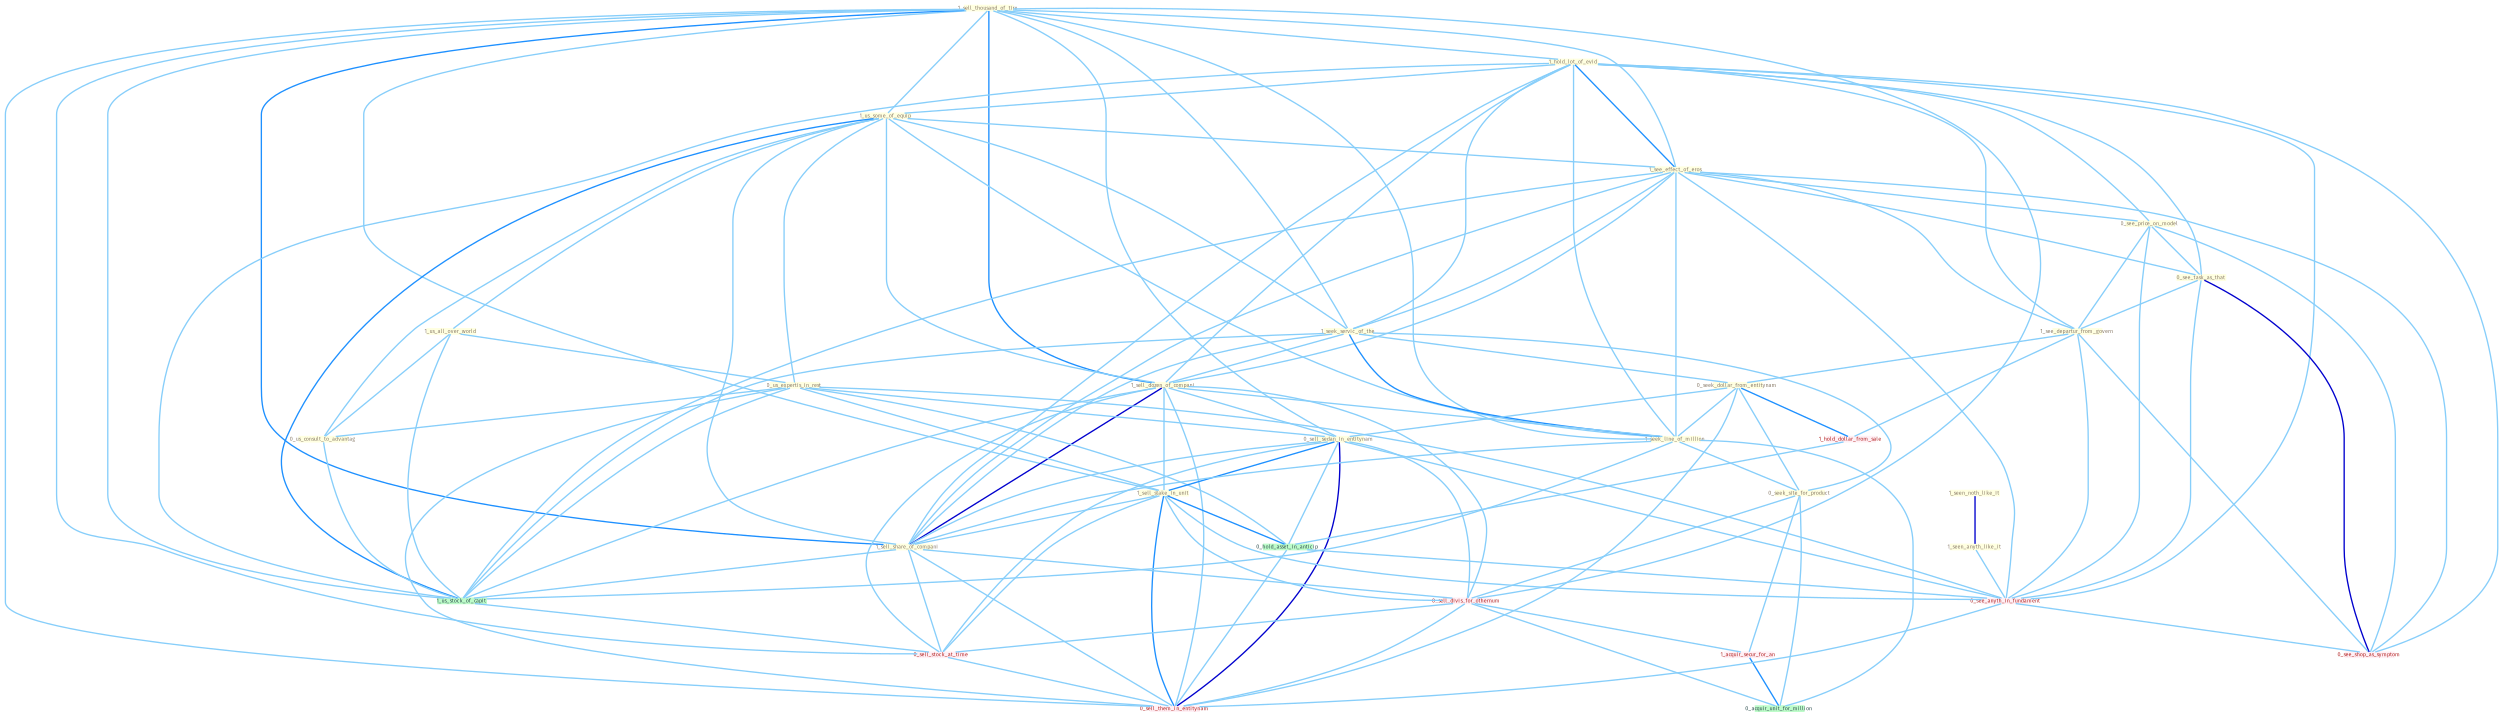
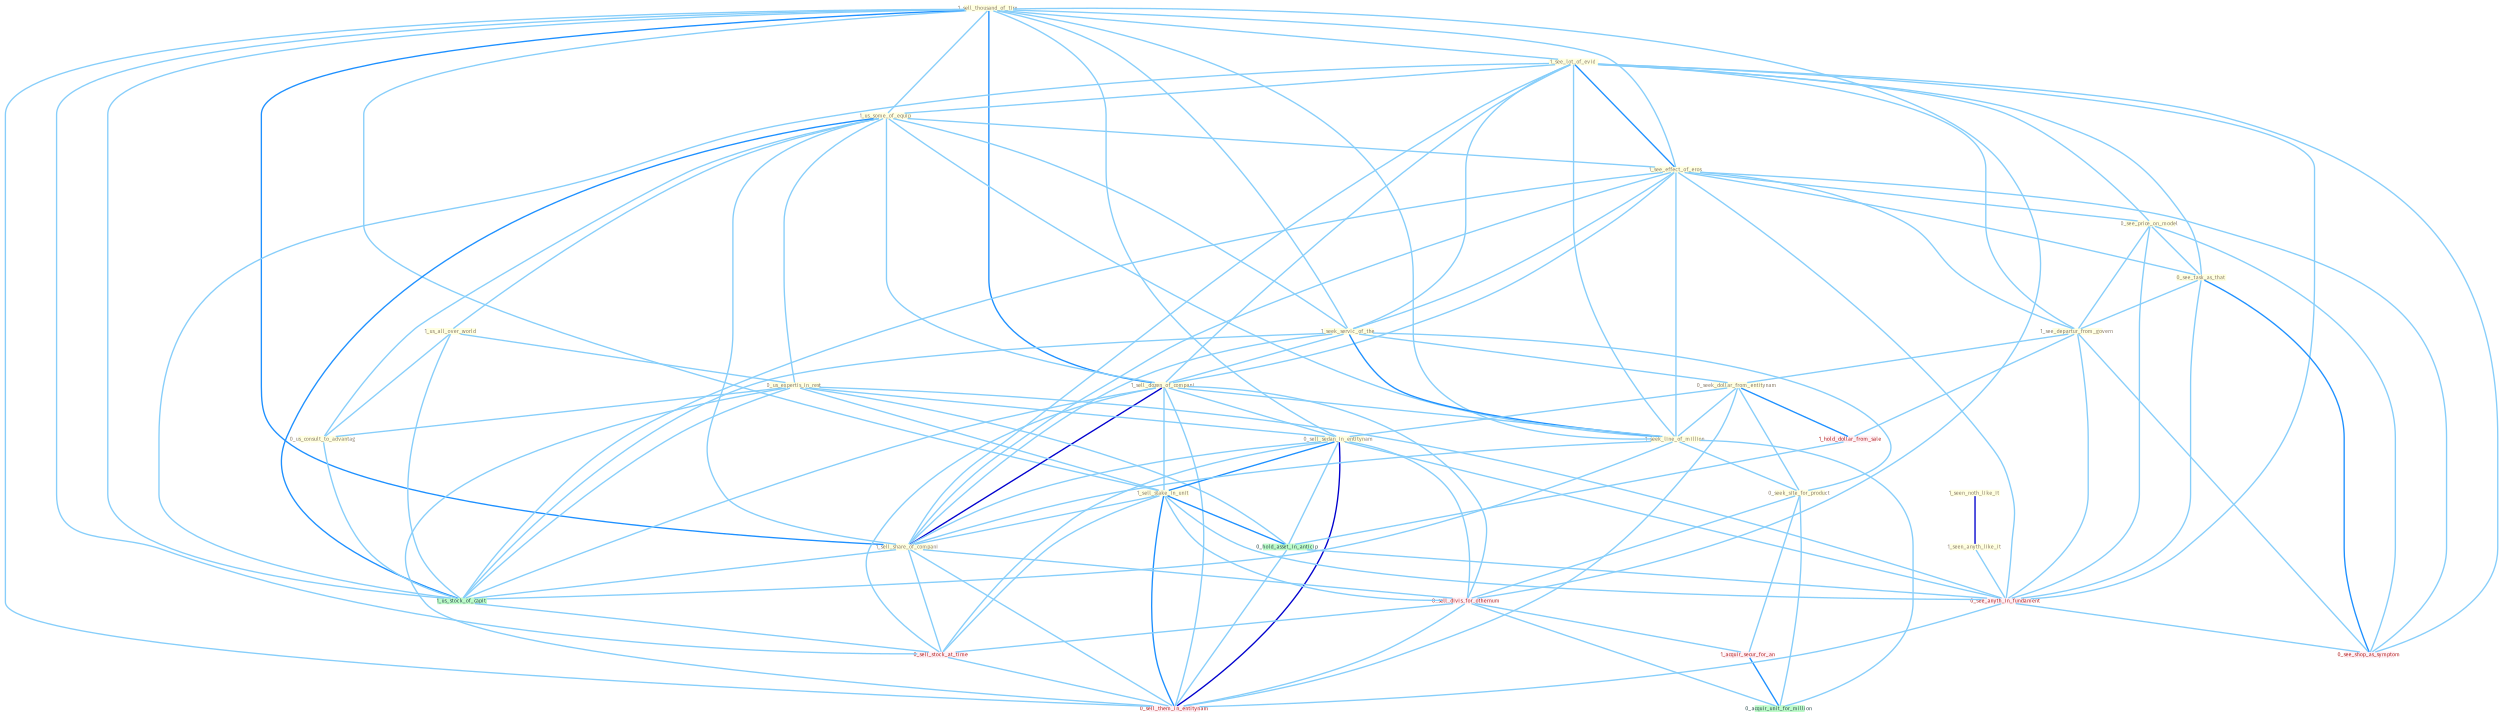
(1574, 62) -> (1574, 62)
(2344, 436) -> (2344, 436)
